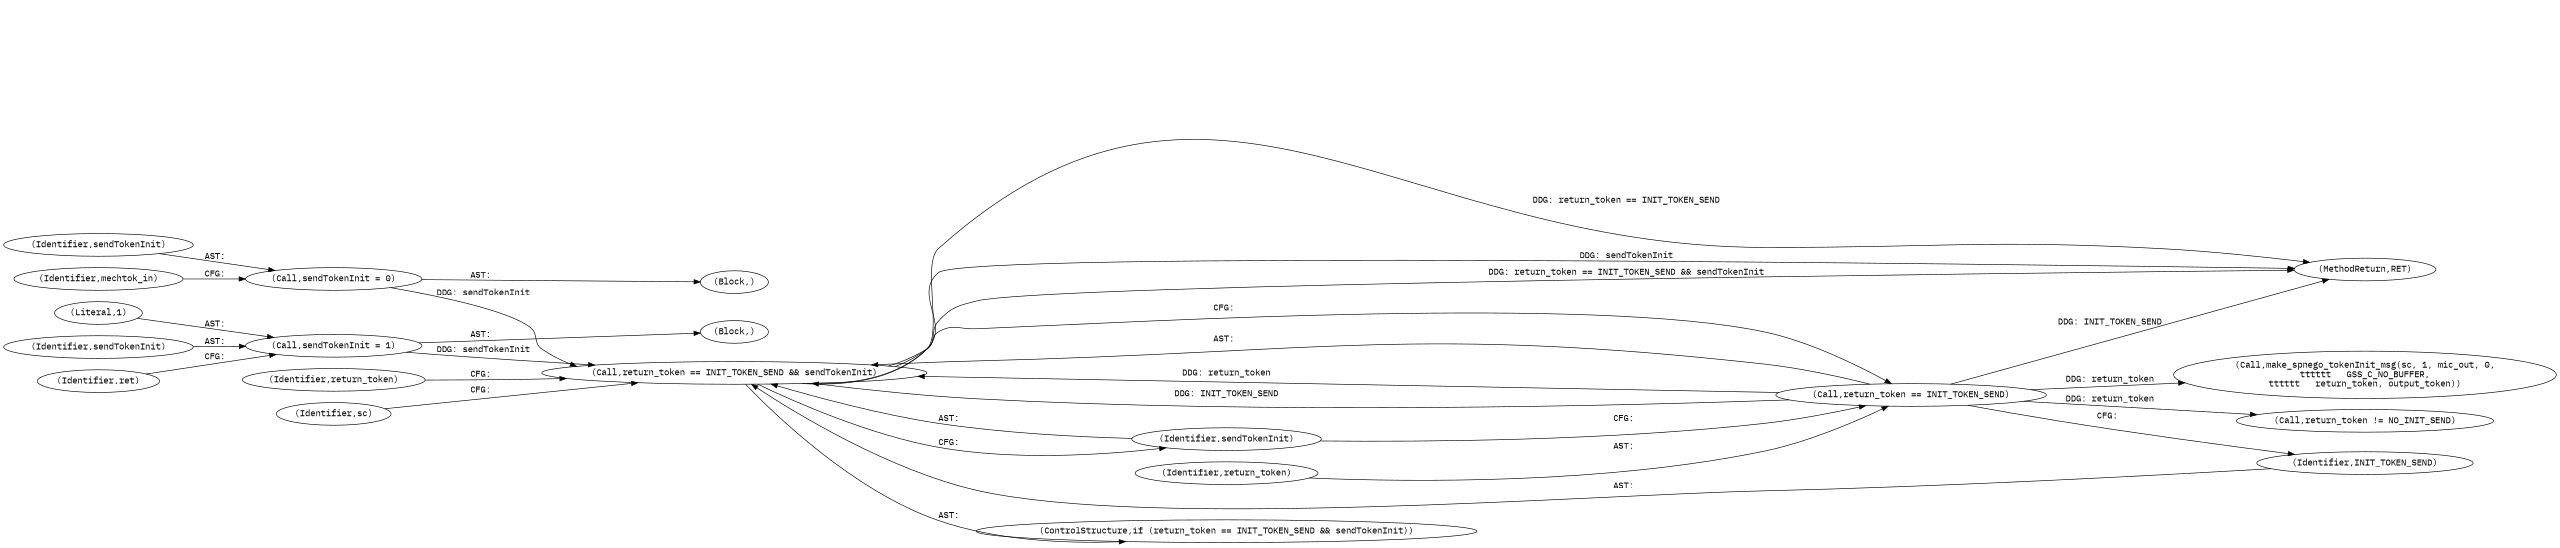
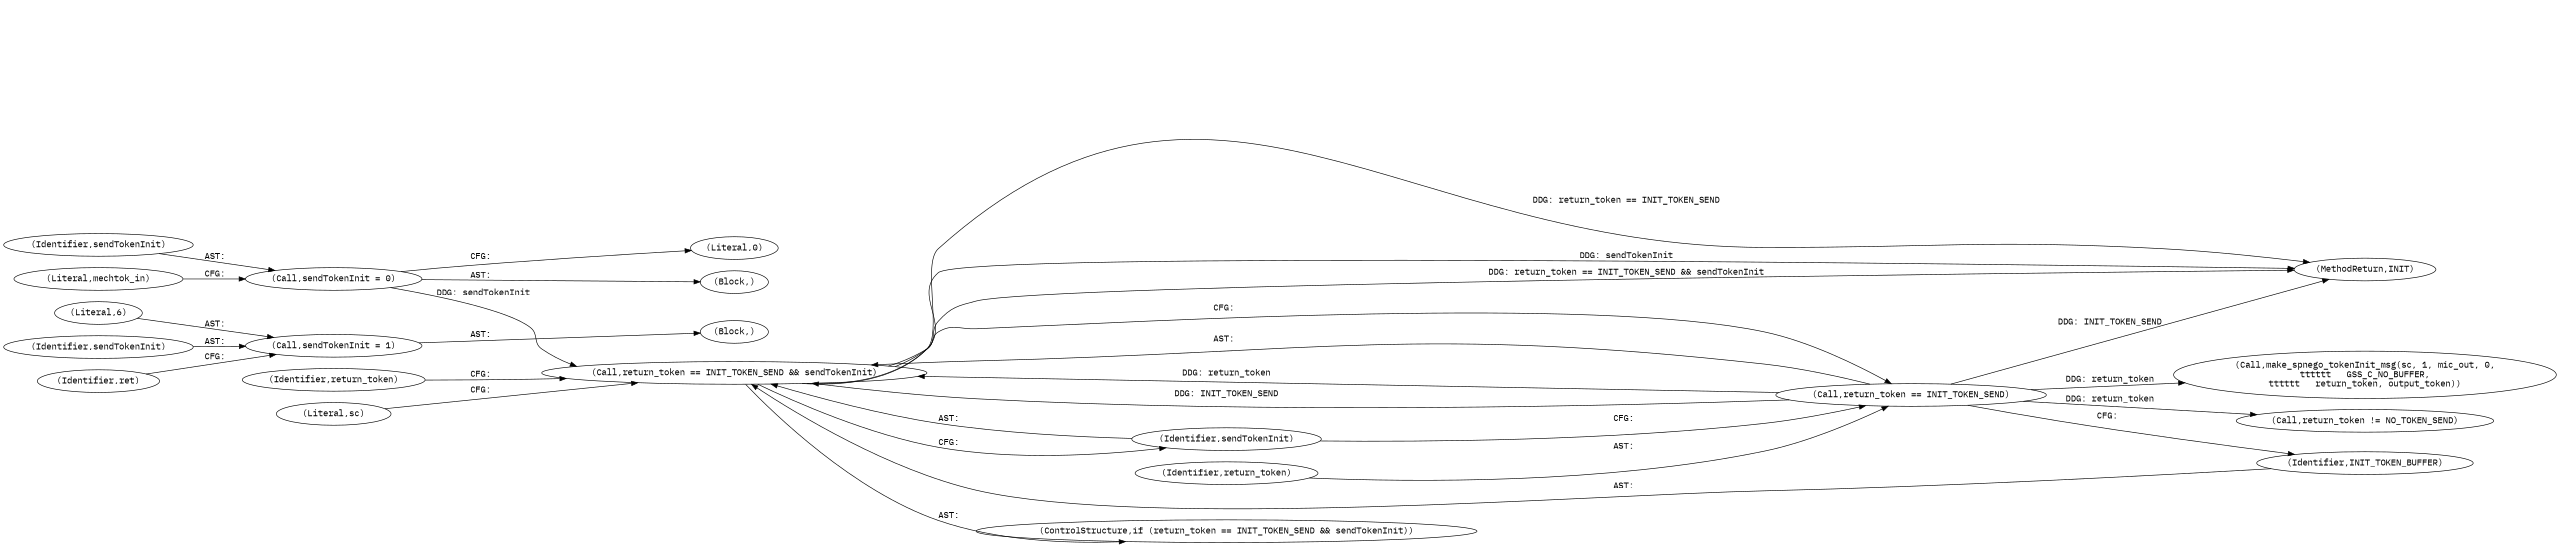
none -> (734, 248)
(2365, 270) -> (2365, 270)
(98, 279) -> (98, 279)
(98, 313) -> (98, 313)
(497, 359) -> none
(334, 414) -> (334, 414)
(2365, 421) -> (2365, 421)
(2365, 463) -> (2365, 463)
